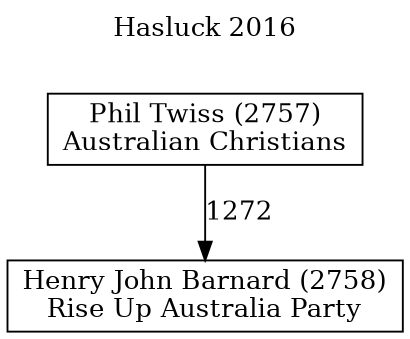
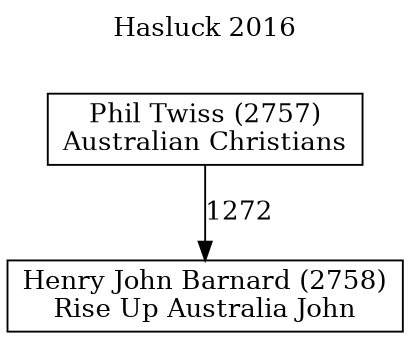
(205, 296) -> (205, 296)
